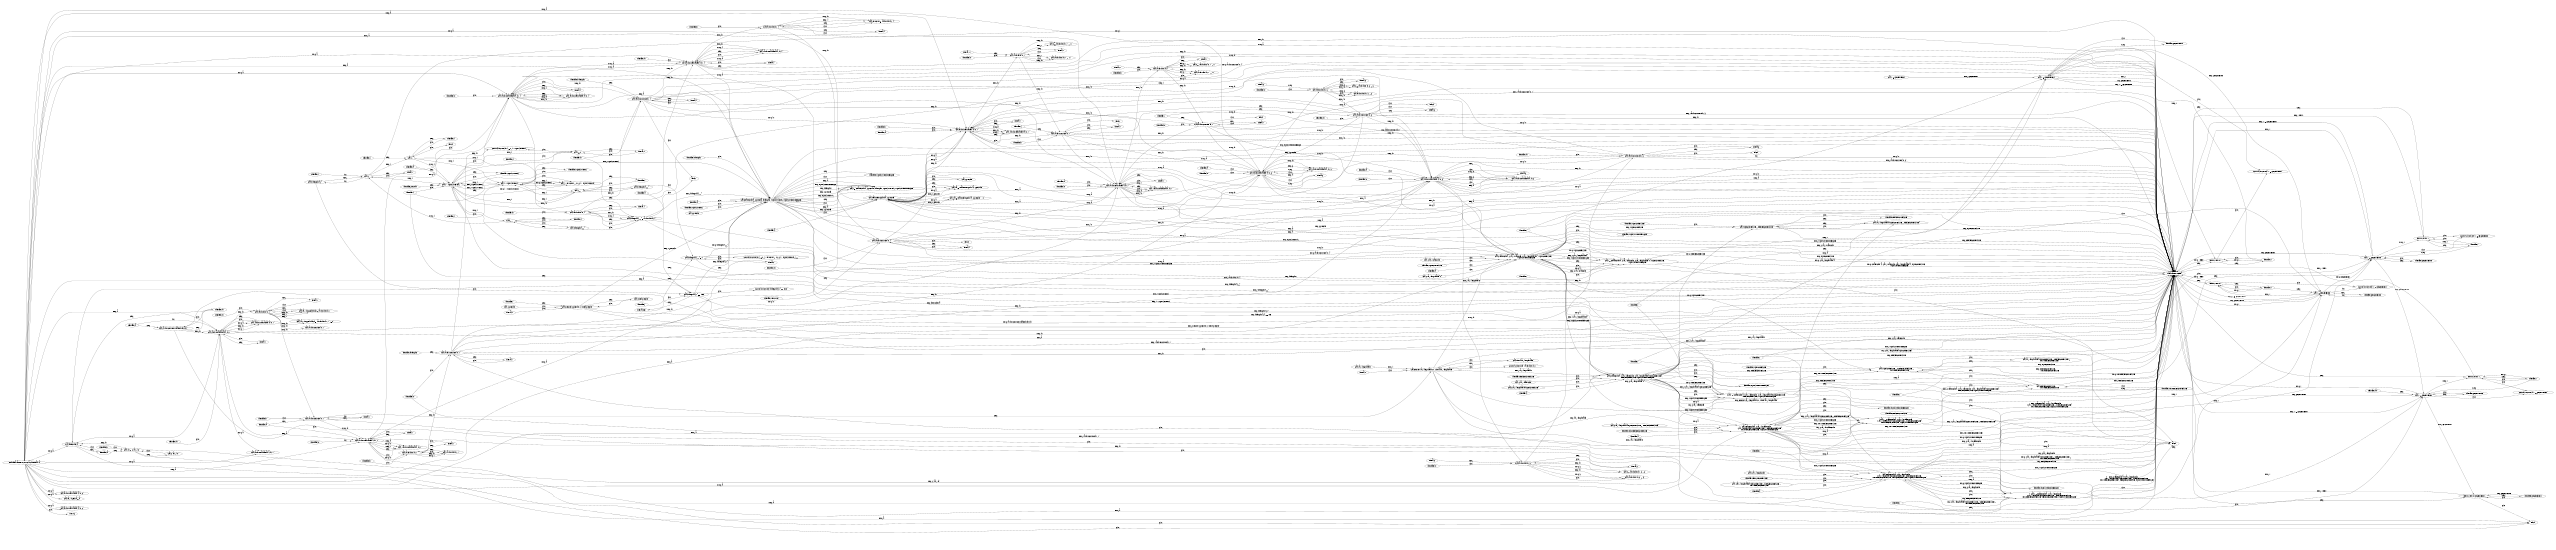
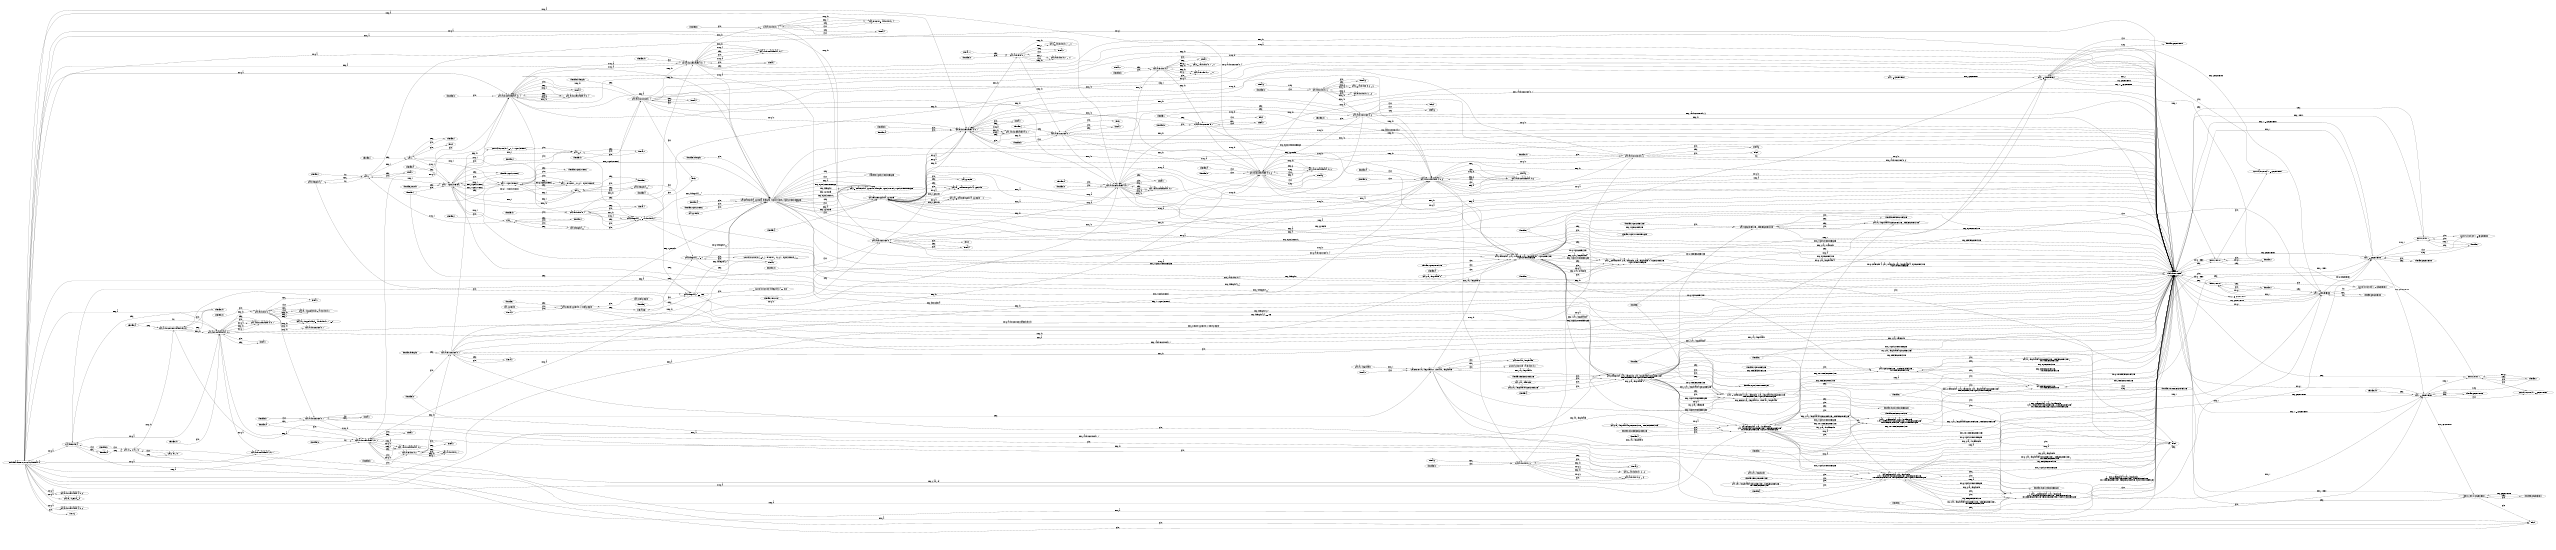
(550, 151) -> (553, 149)
(1432, 260) -> none
(608, 302) -> (615, 309)
(105, 444) -> (163, 393)
